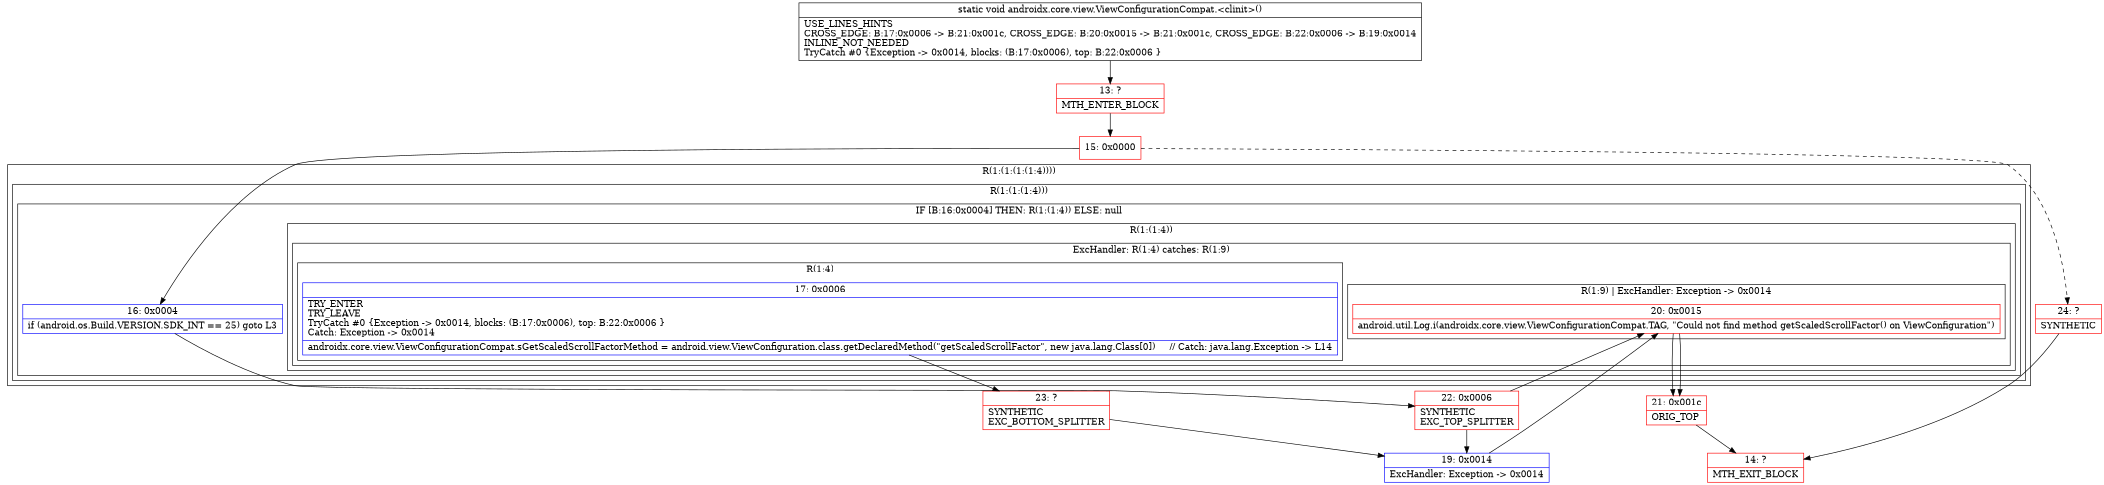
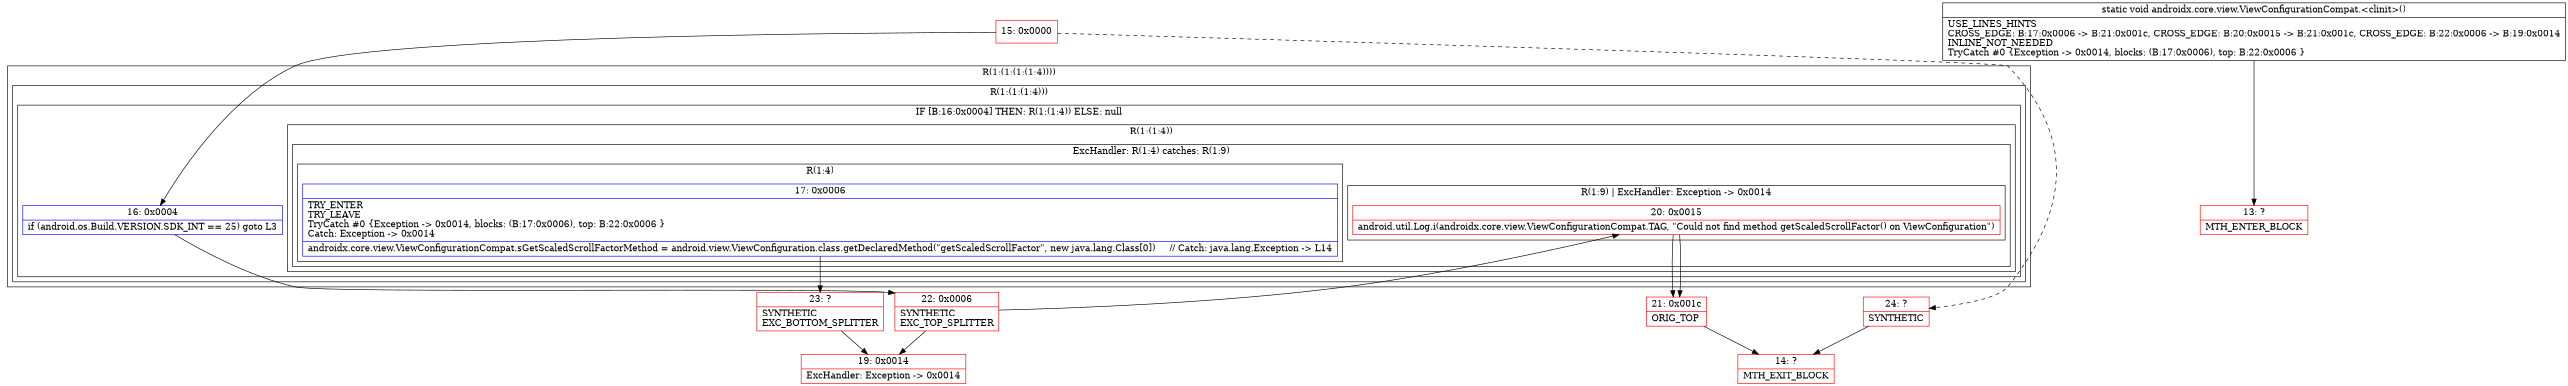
(1110, 122) -> none
(1572, 397) -> none
(1467, 468) -> (884, 369)
